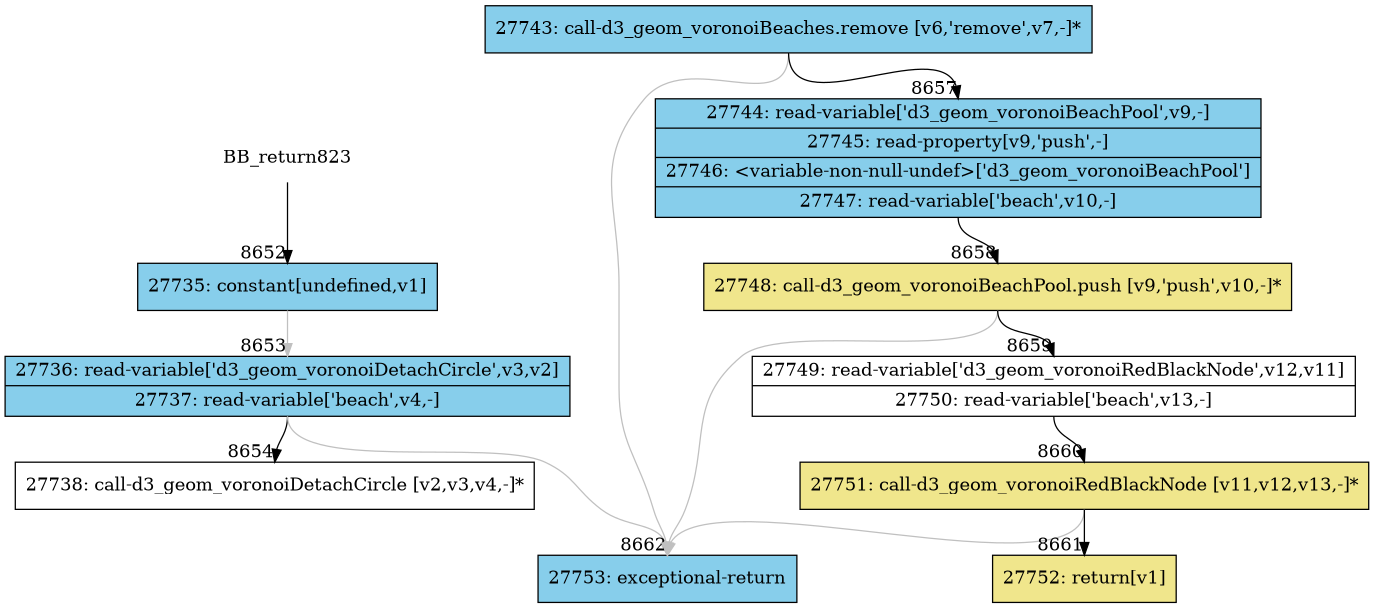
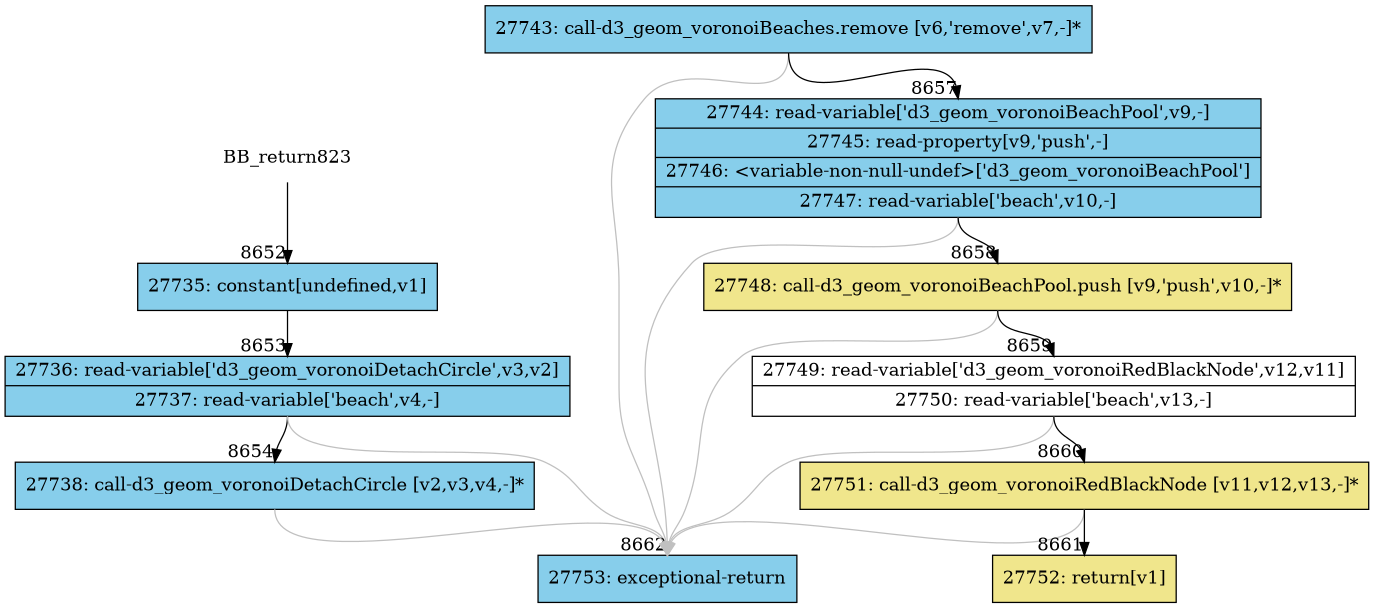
none -> (688, 268)
(288, 327) -> (288, 327)
none -> (854, 453)
(275, 486) -> (275, 486)
none -> (465, 533)
